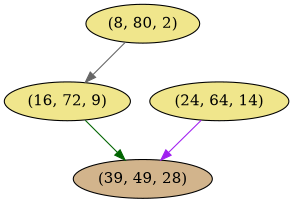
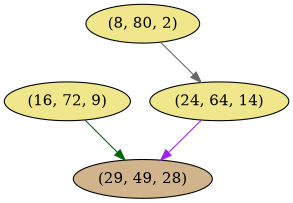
(109, 58) -> (177, 58)
(143, 179) -> (143, 179)
